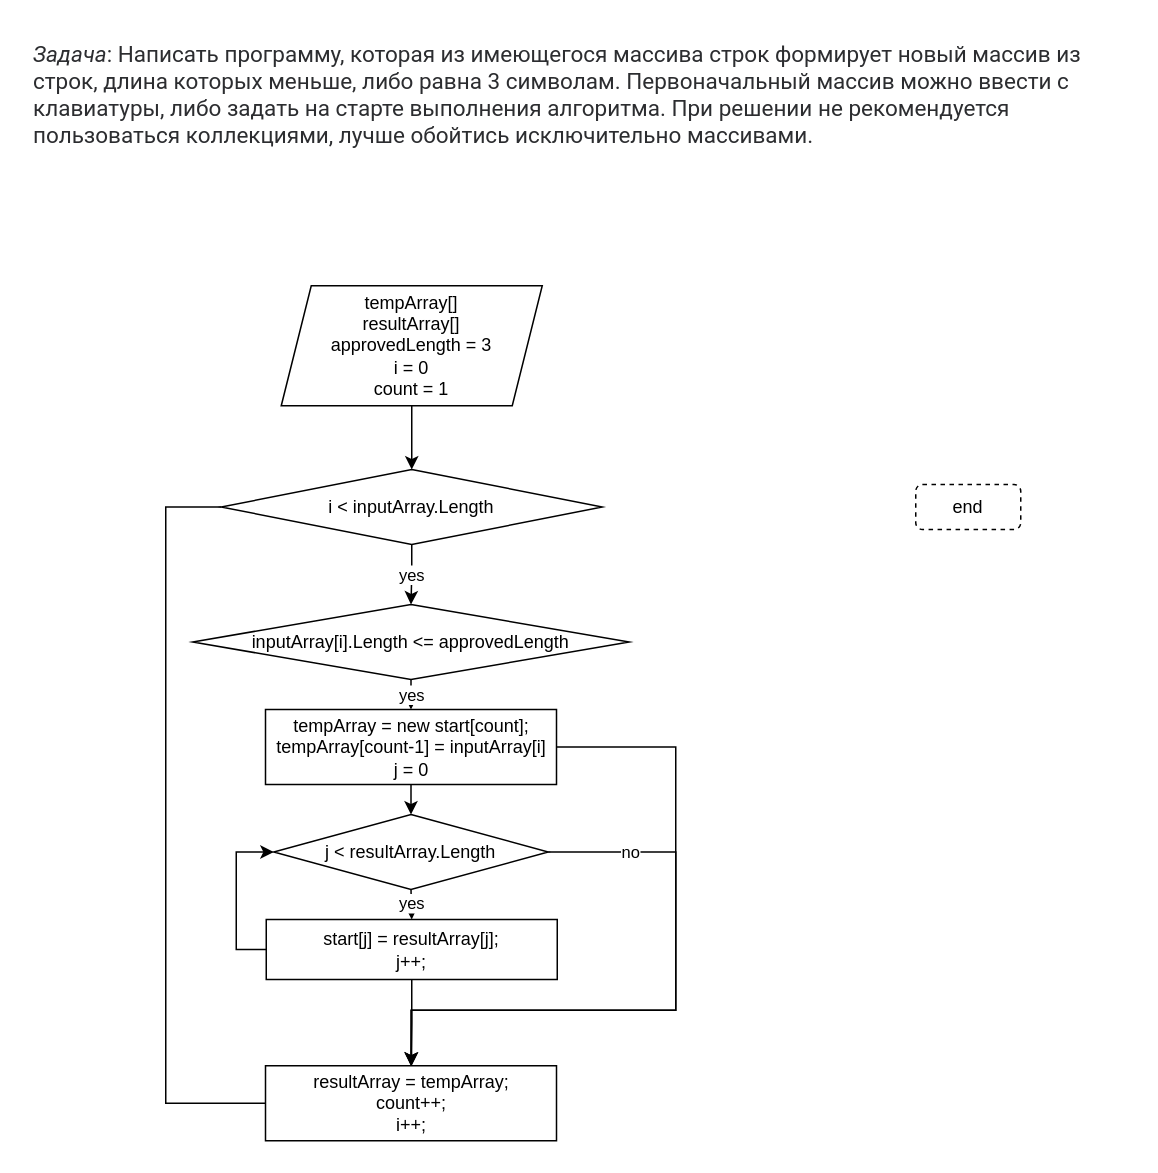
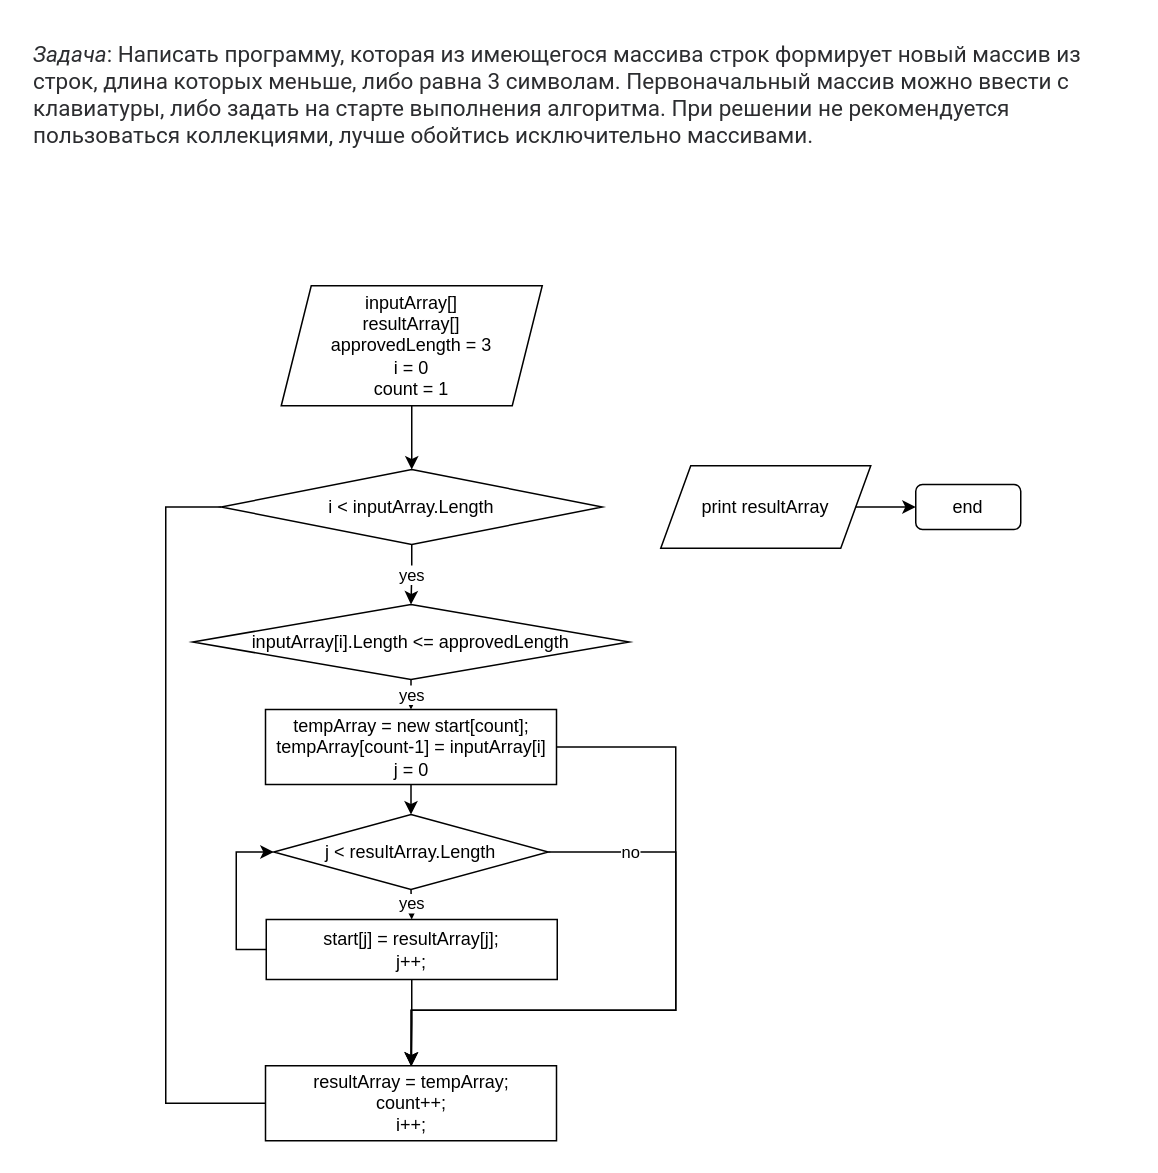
(412, 346) -> (412, 346)
none -> (766, 507)
none -> (896, 507)
(968, 507) -> (968, 507)
